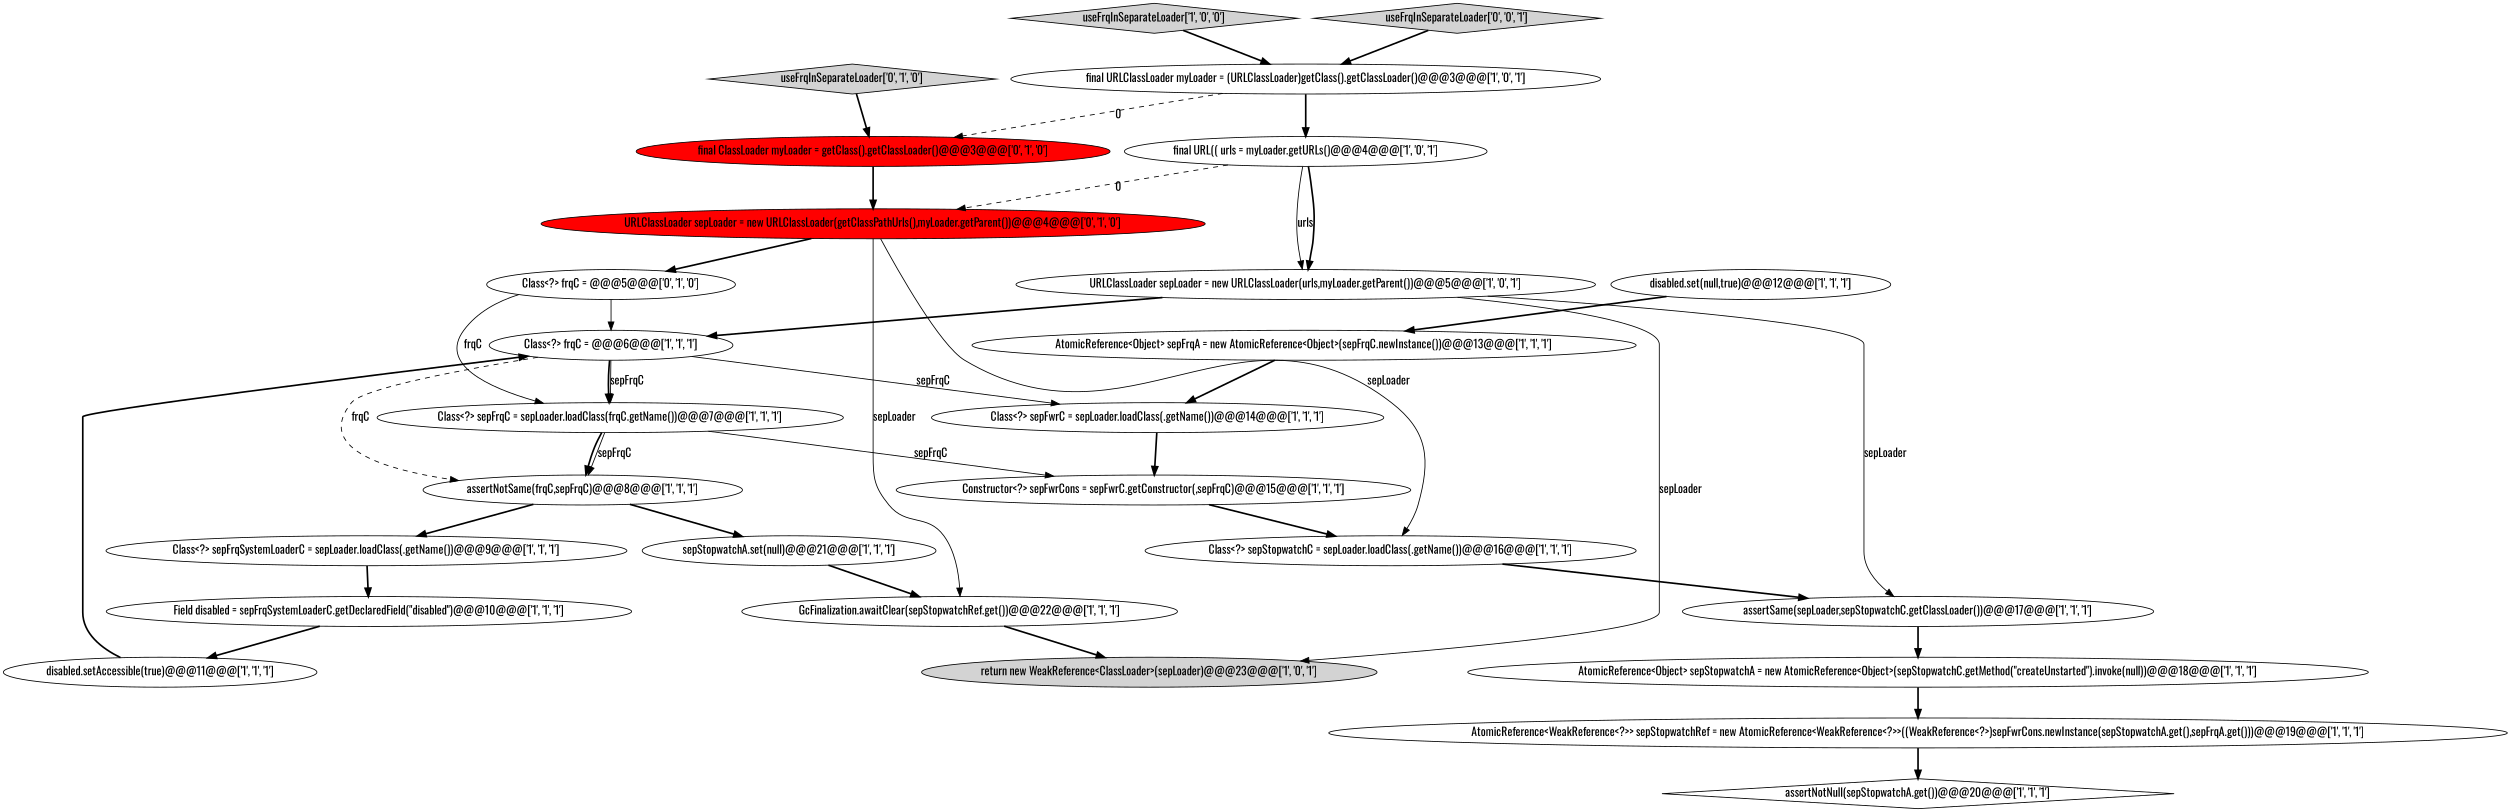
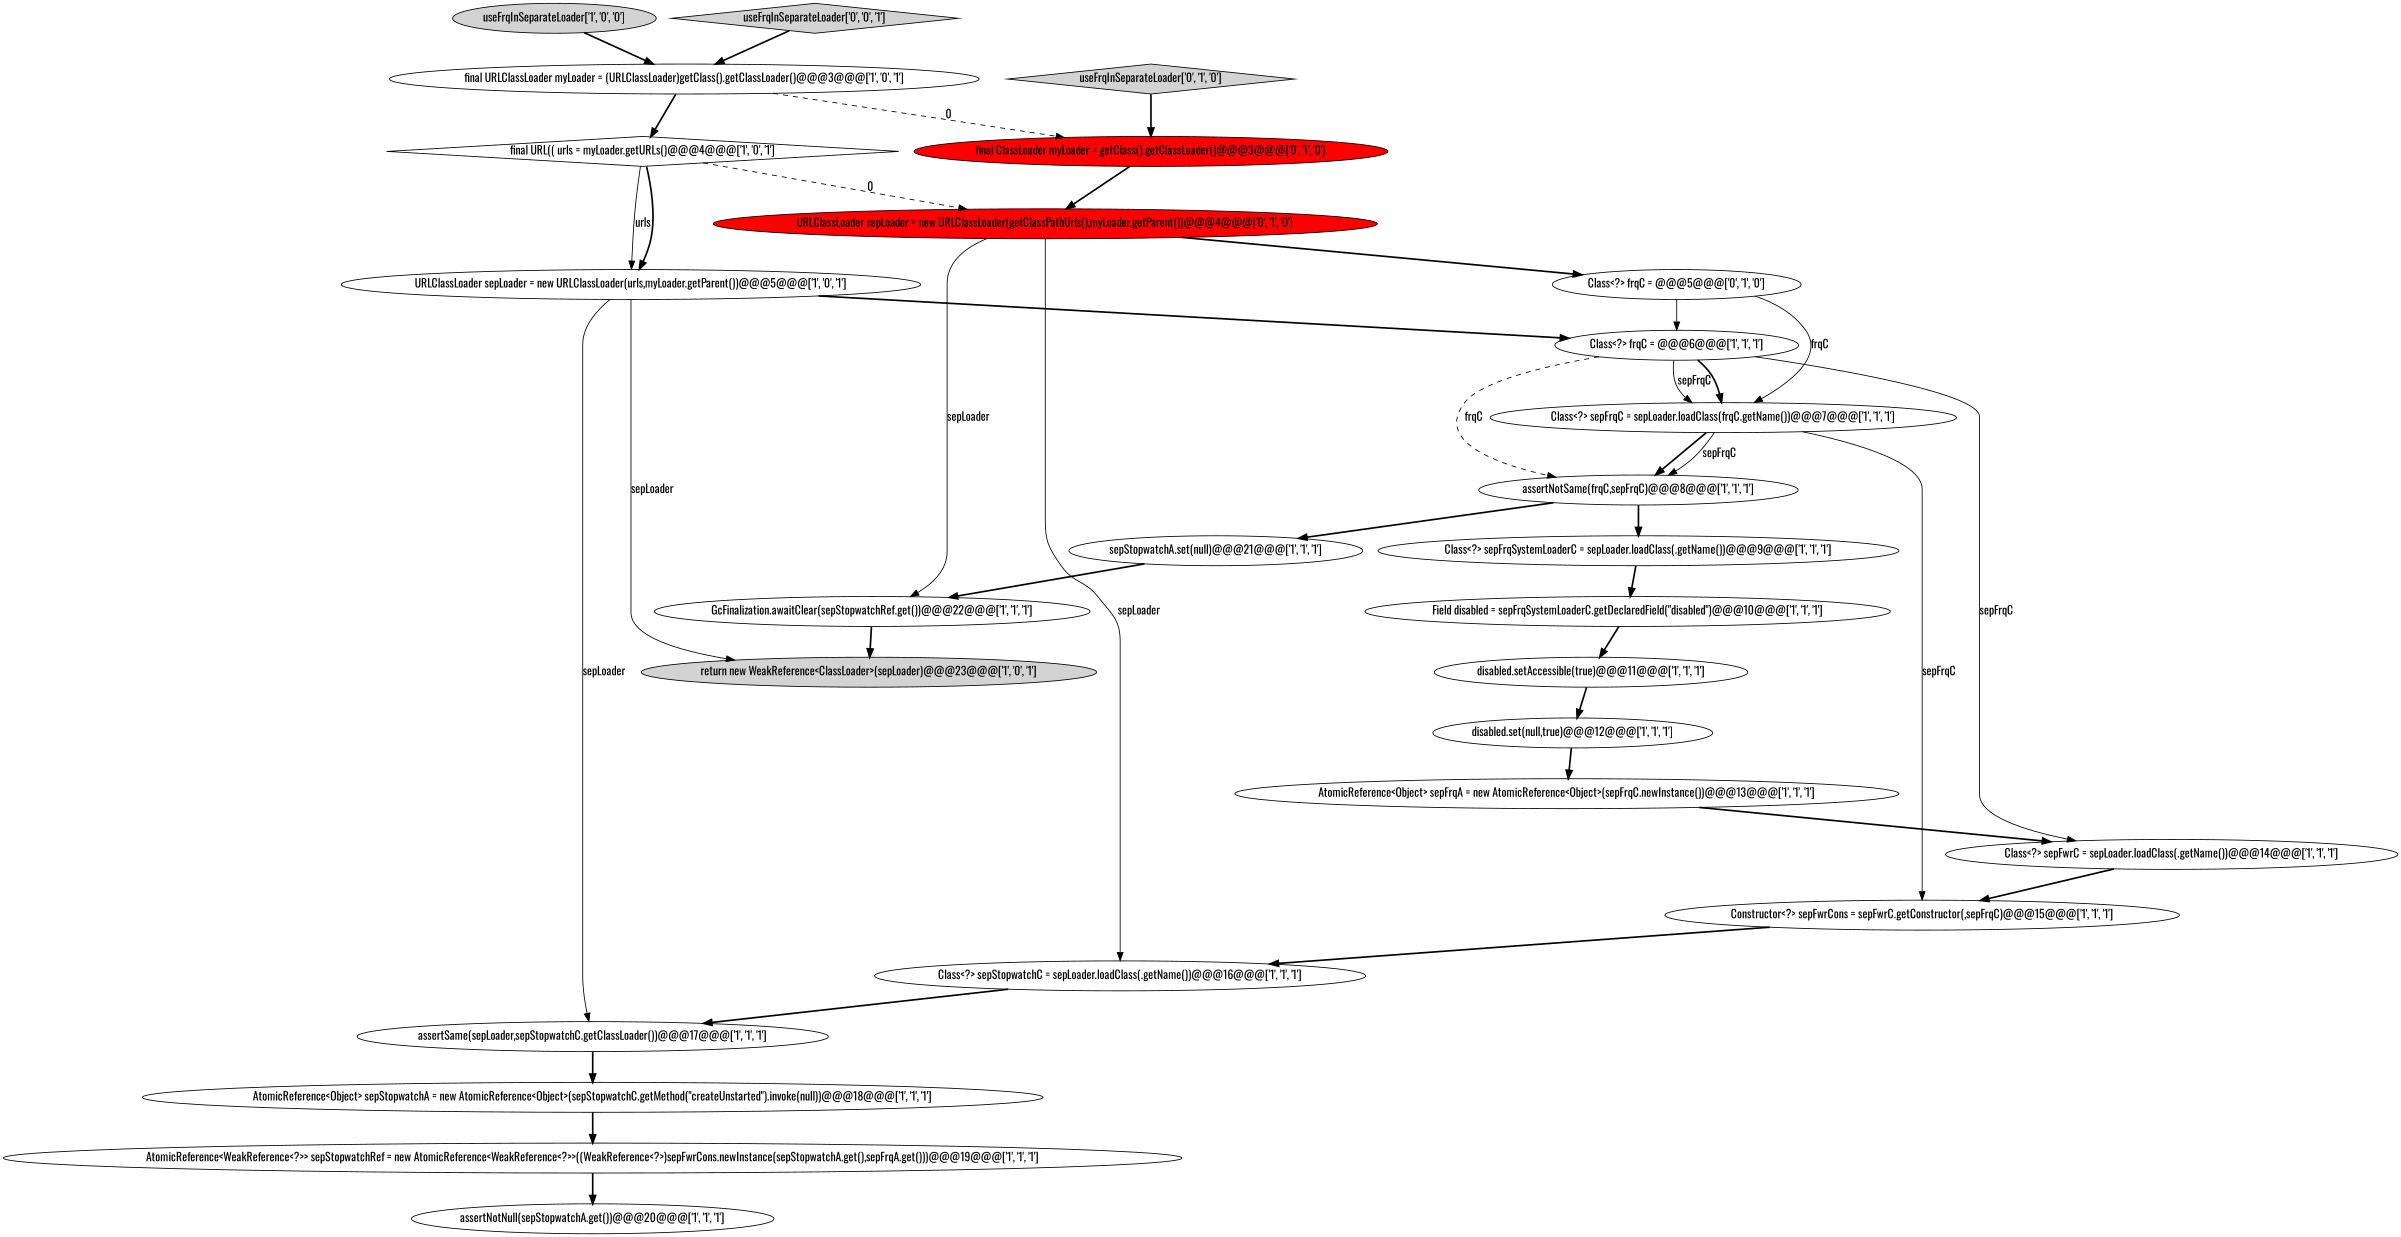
(1154, 18) -> (554, 18)
(1306, 151) -> (643, 151)
(173, 402) -> (1583, 699)
(1918, 794) -> (593, 1219)
